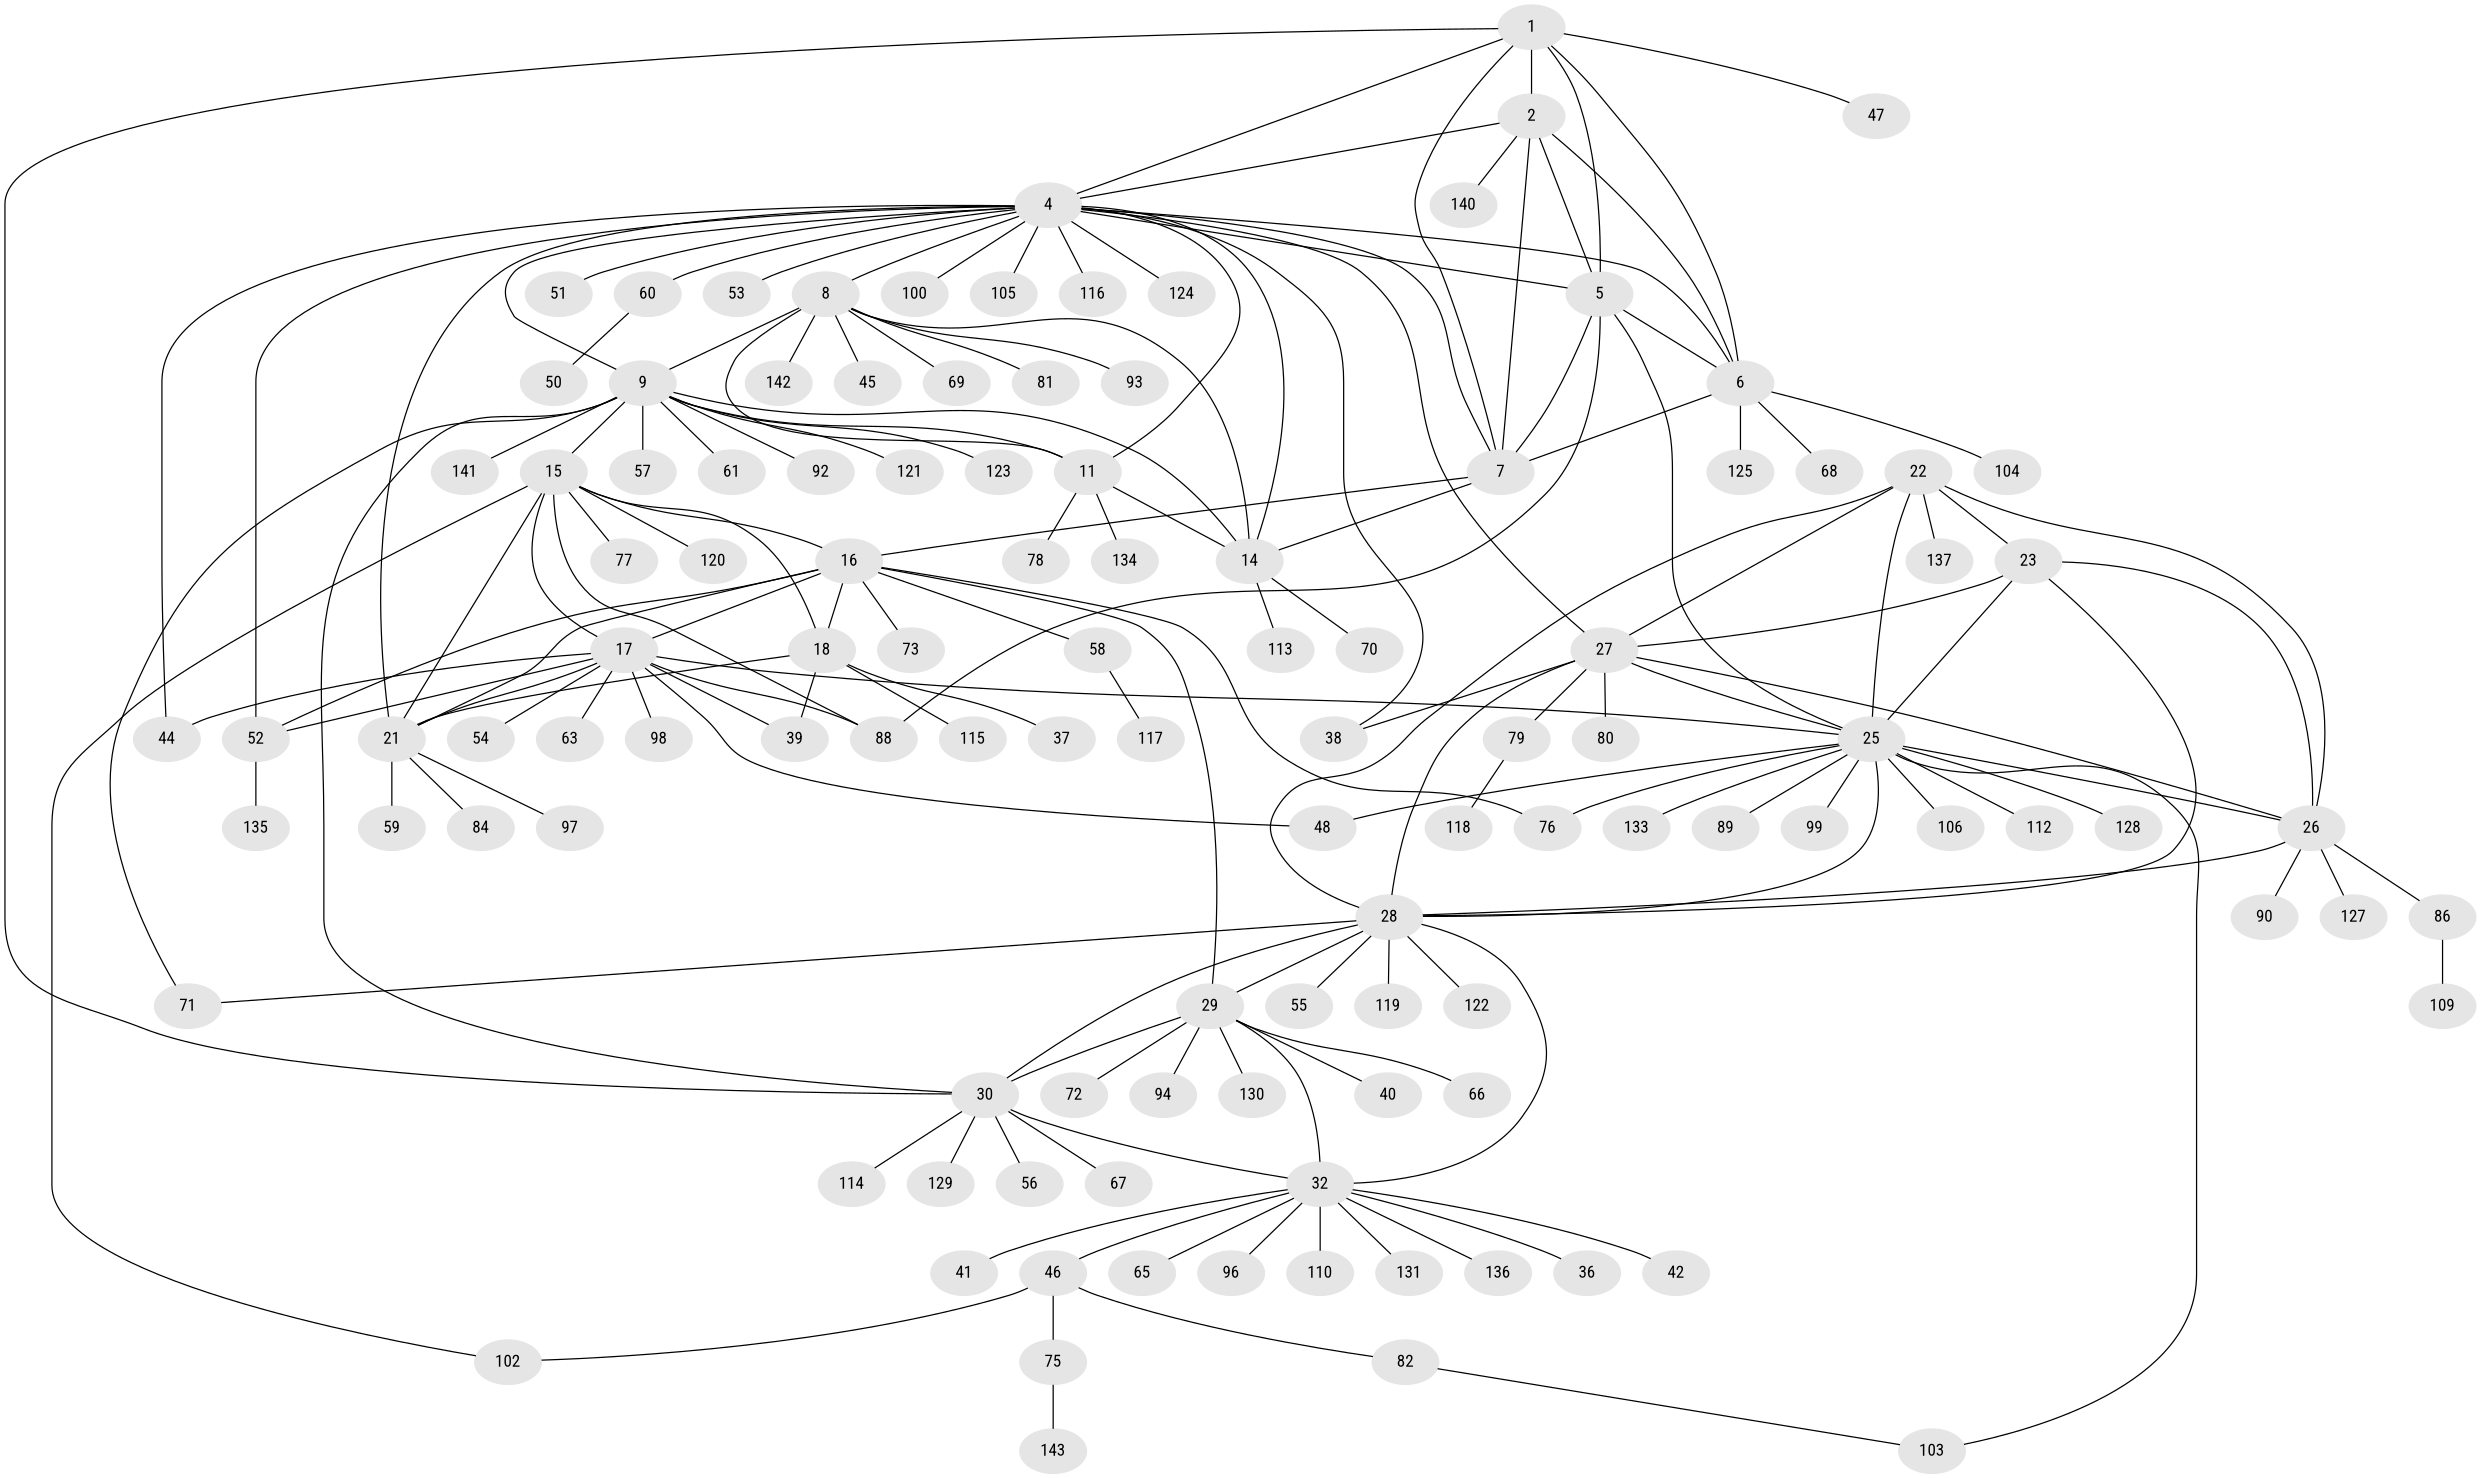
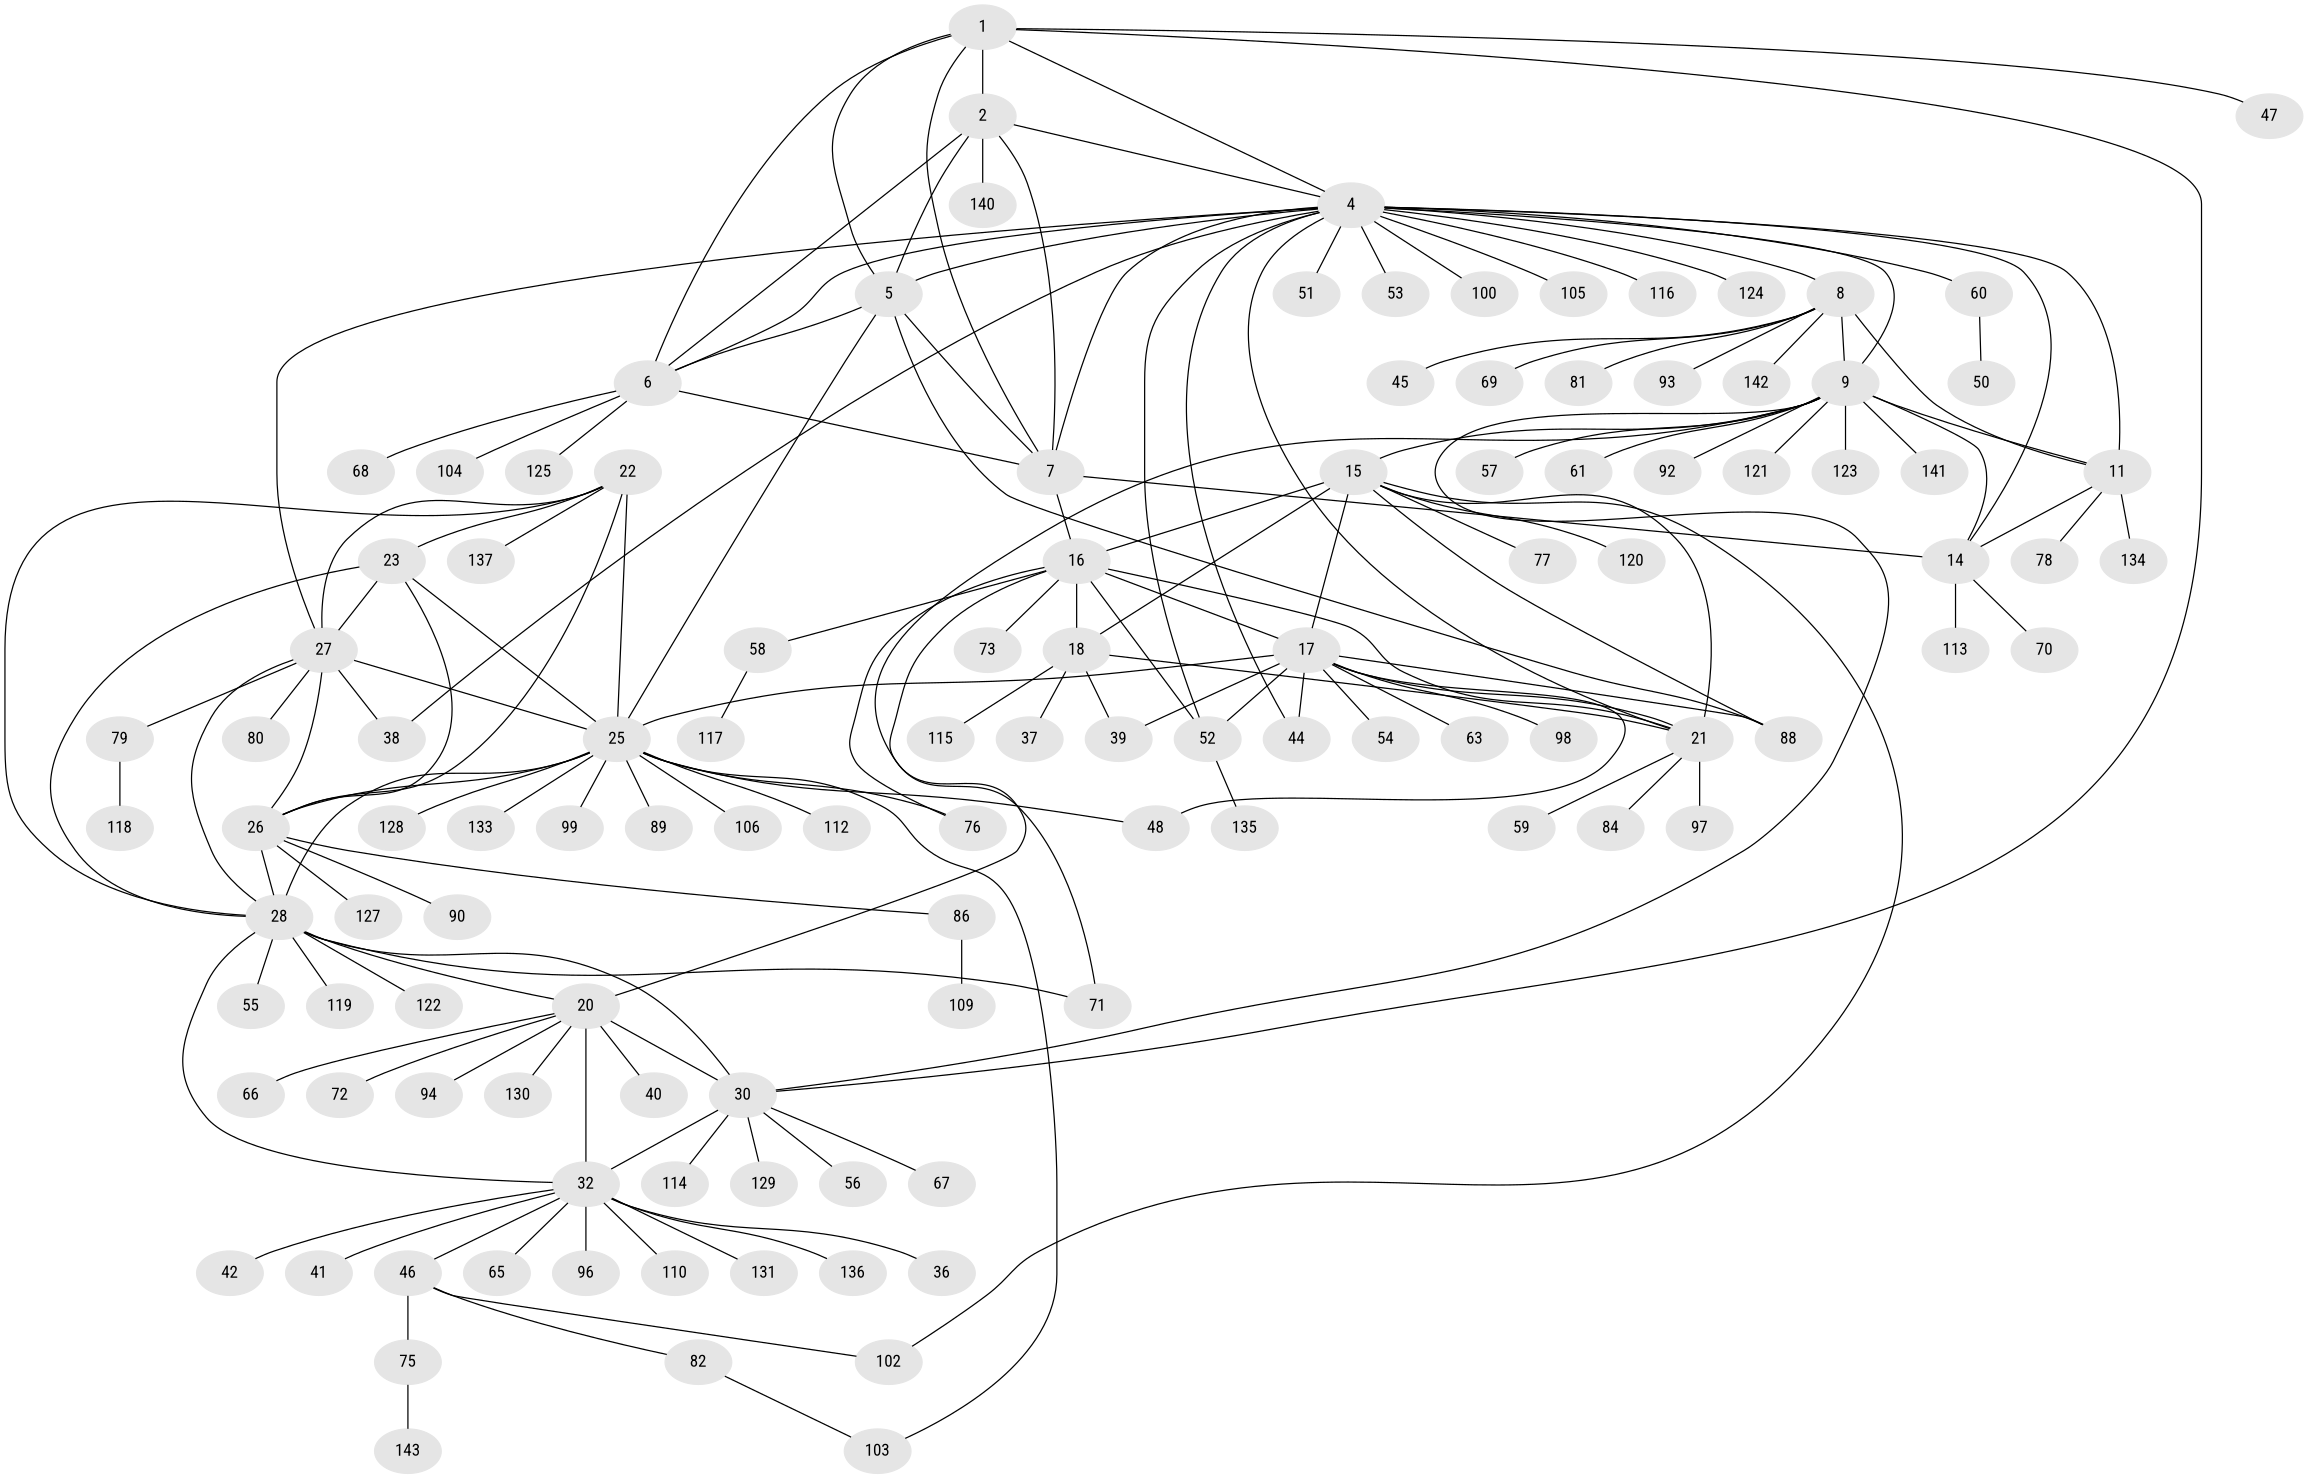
(1116, 327) -> none
(1210, 1006) -> (586, 1006)
